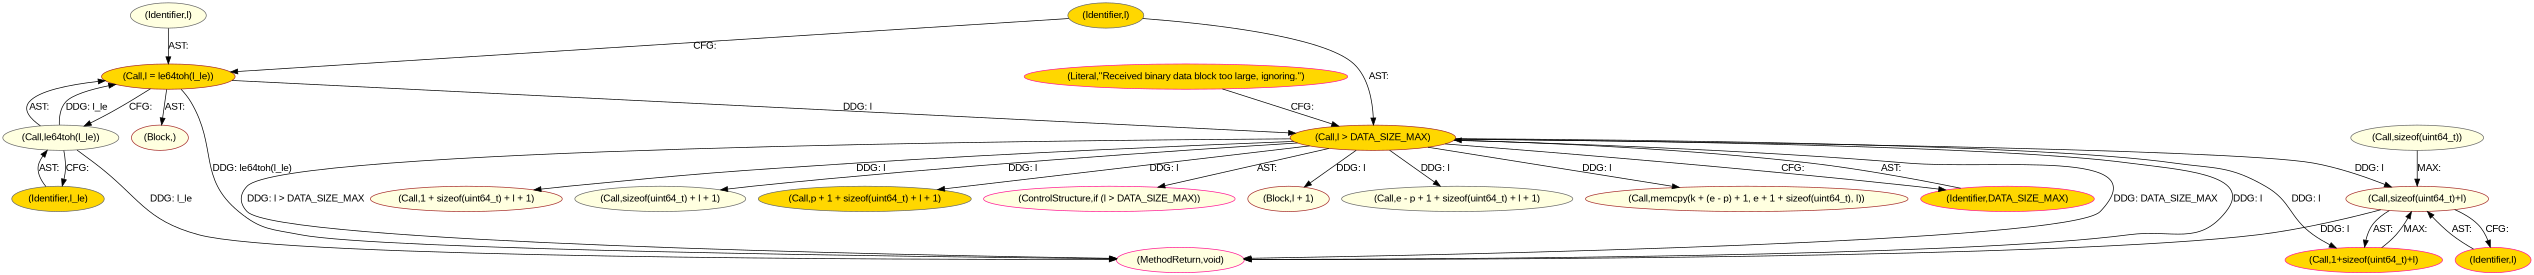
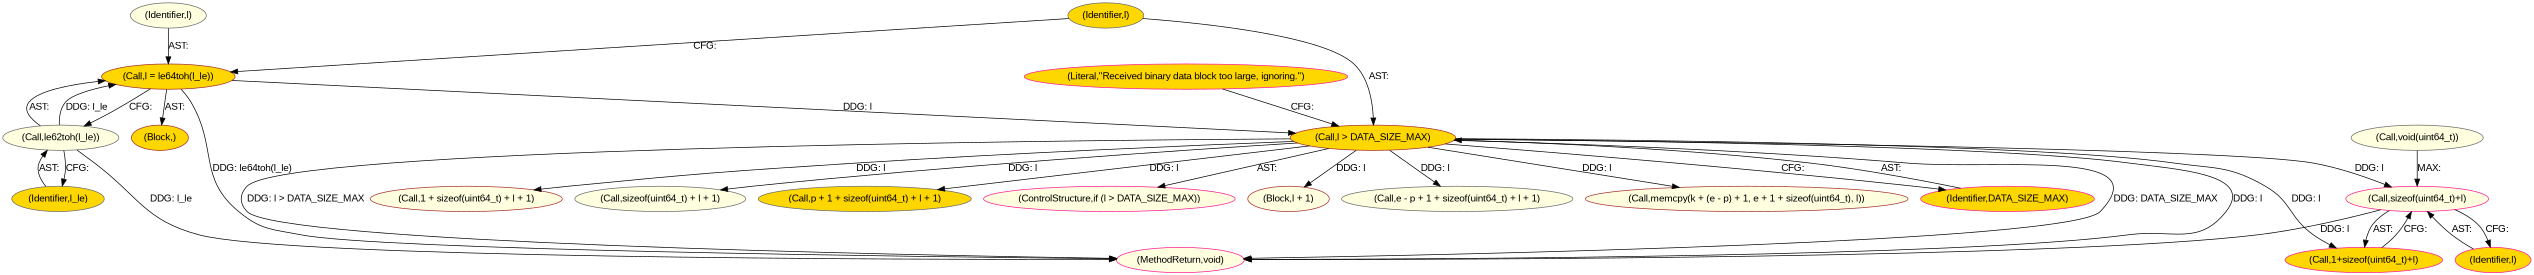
(61, 138) -> (61, 138)
(160, 138) -> (160, 138)
(2417, 138) -> (2417, 138)
(2417, 199) -> (2417, 199)
(2417, 229) -> (2417, 229)
